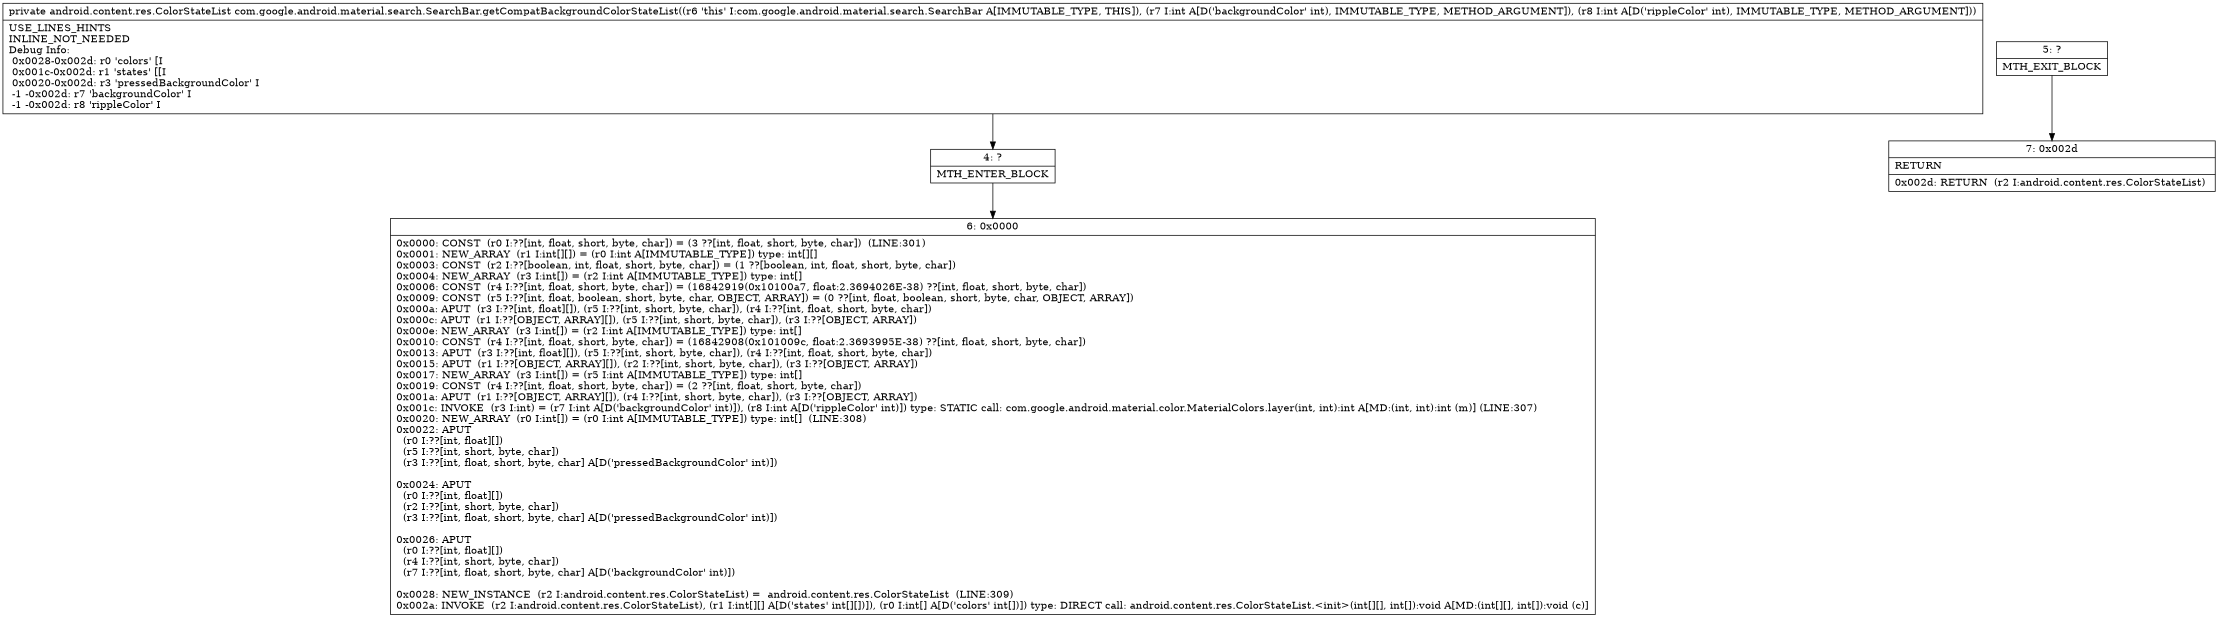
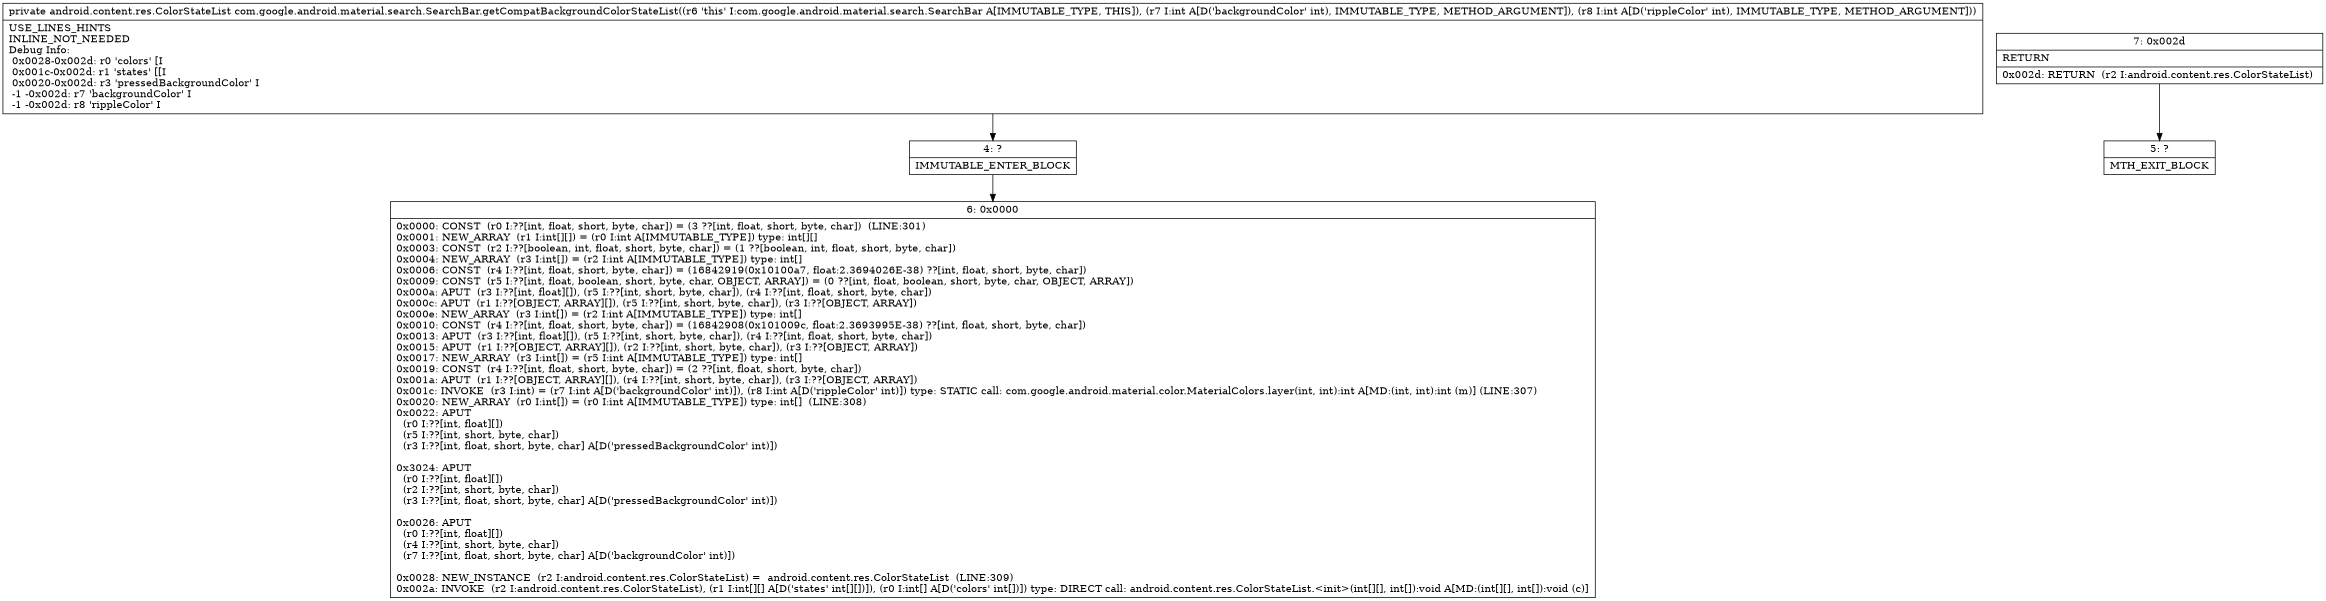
(2052, 104) -> (2160, 109)
(993, 174) -> (993, 166)
(437, 485) -> (437, 468)
